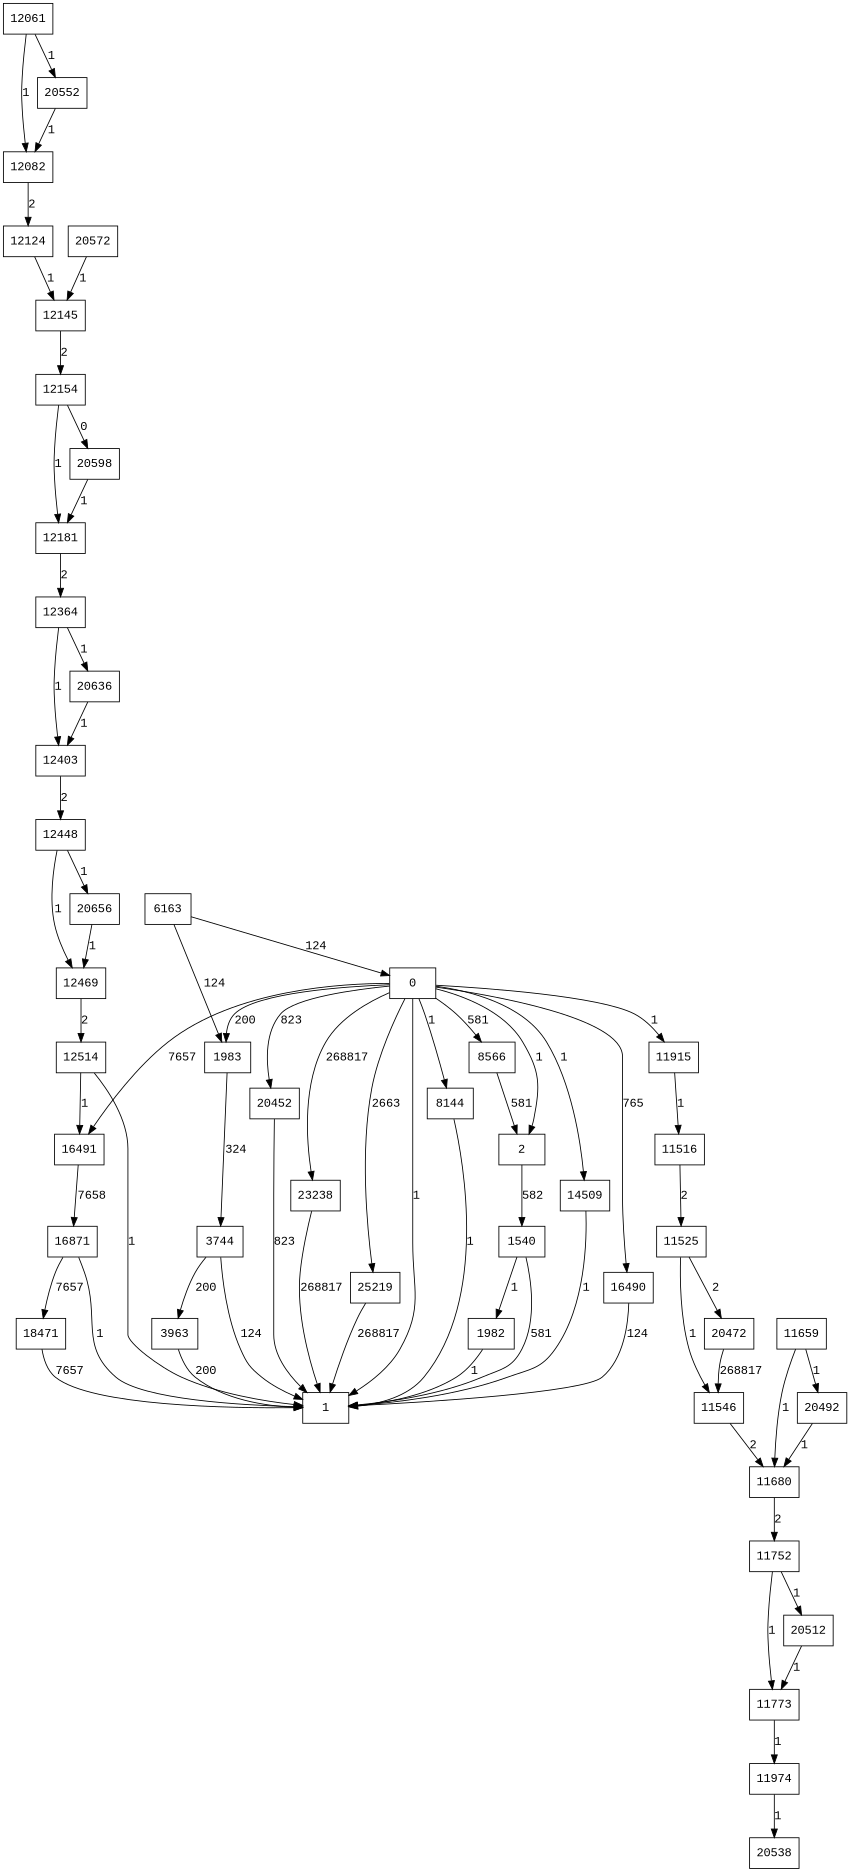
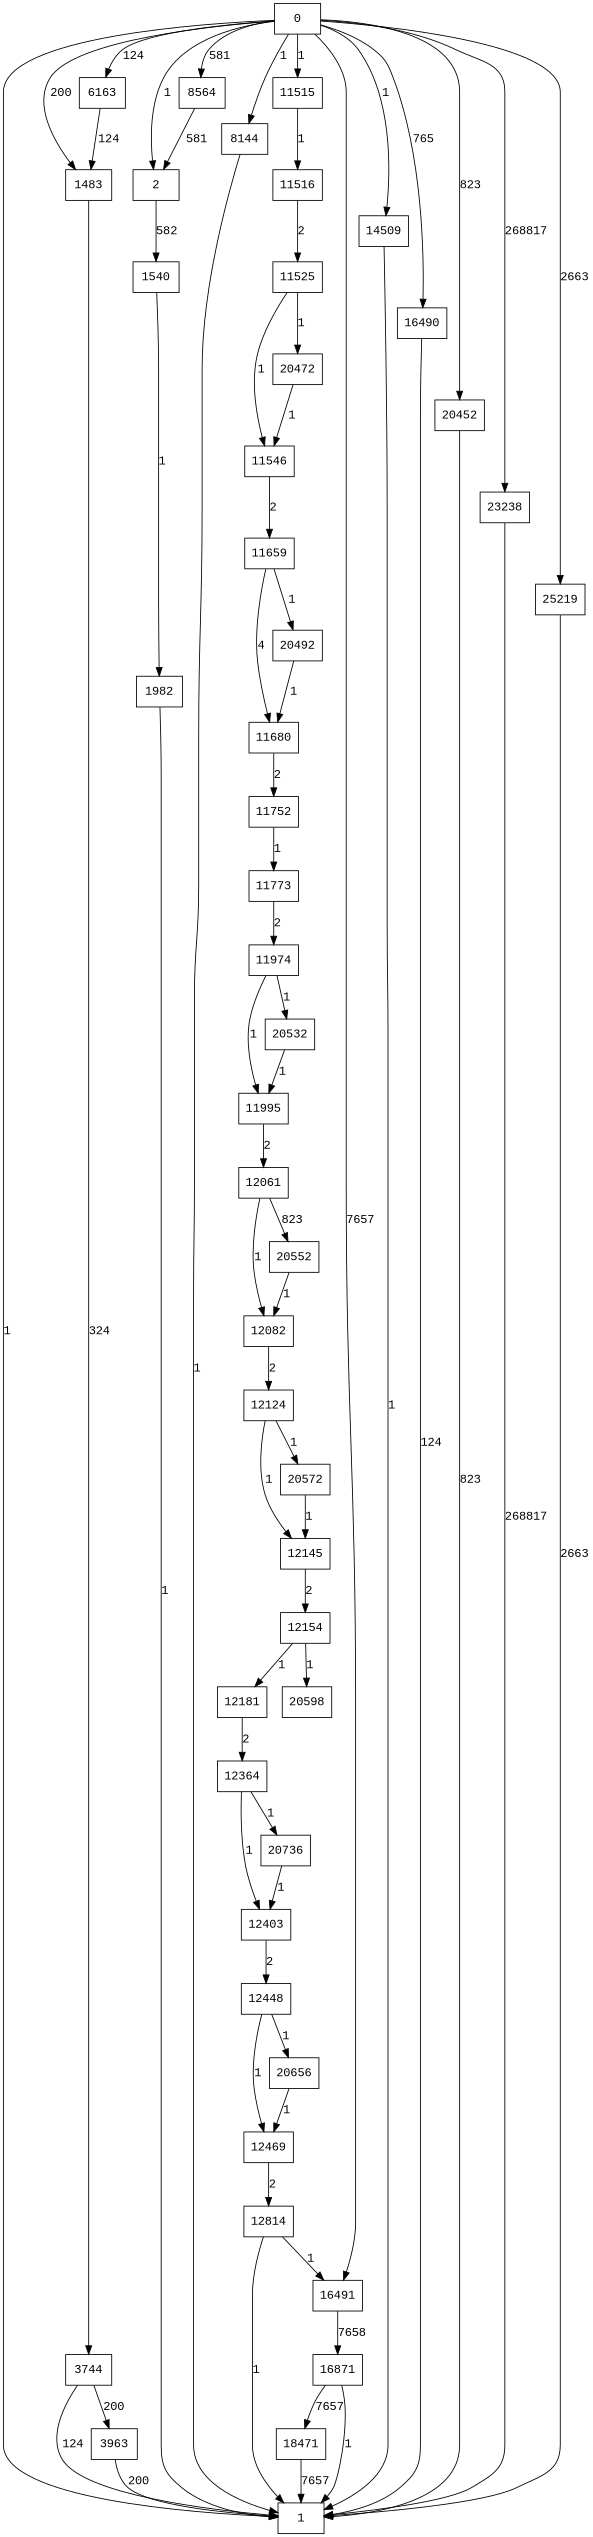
(52, 56) -> (292, 1220)
(84, 427) -> (310, 1665)
(79, 497) -> none
(95, 686) -> (286, 1851)
(286, 945) -> (185, 31)
(81, 1057) -> (269, 2221)
(228, 1057) -> (89, 185)
(492, 1057) -> (202, 93)
(674, 1057) -> (298, 93)
none -> (264, 1109)
(716, 1288) -> (301, 323)
(379, 1334) -> (575, 1554)
(741, 1371) -> (292, 415)
(489, 1374) -> none
(786, 1408) -> (261, 646)
none -> (285, 1439)
(744, 1442) -> (269, 503)
(808, 1631) -> none
(778, 1742) -> (278, 923)
(774, 1853) -> (290, 1034)
